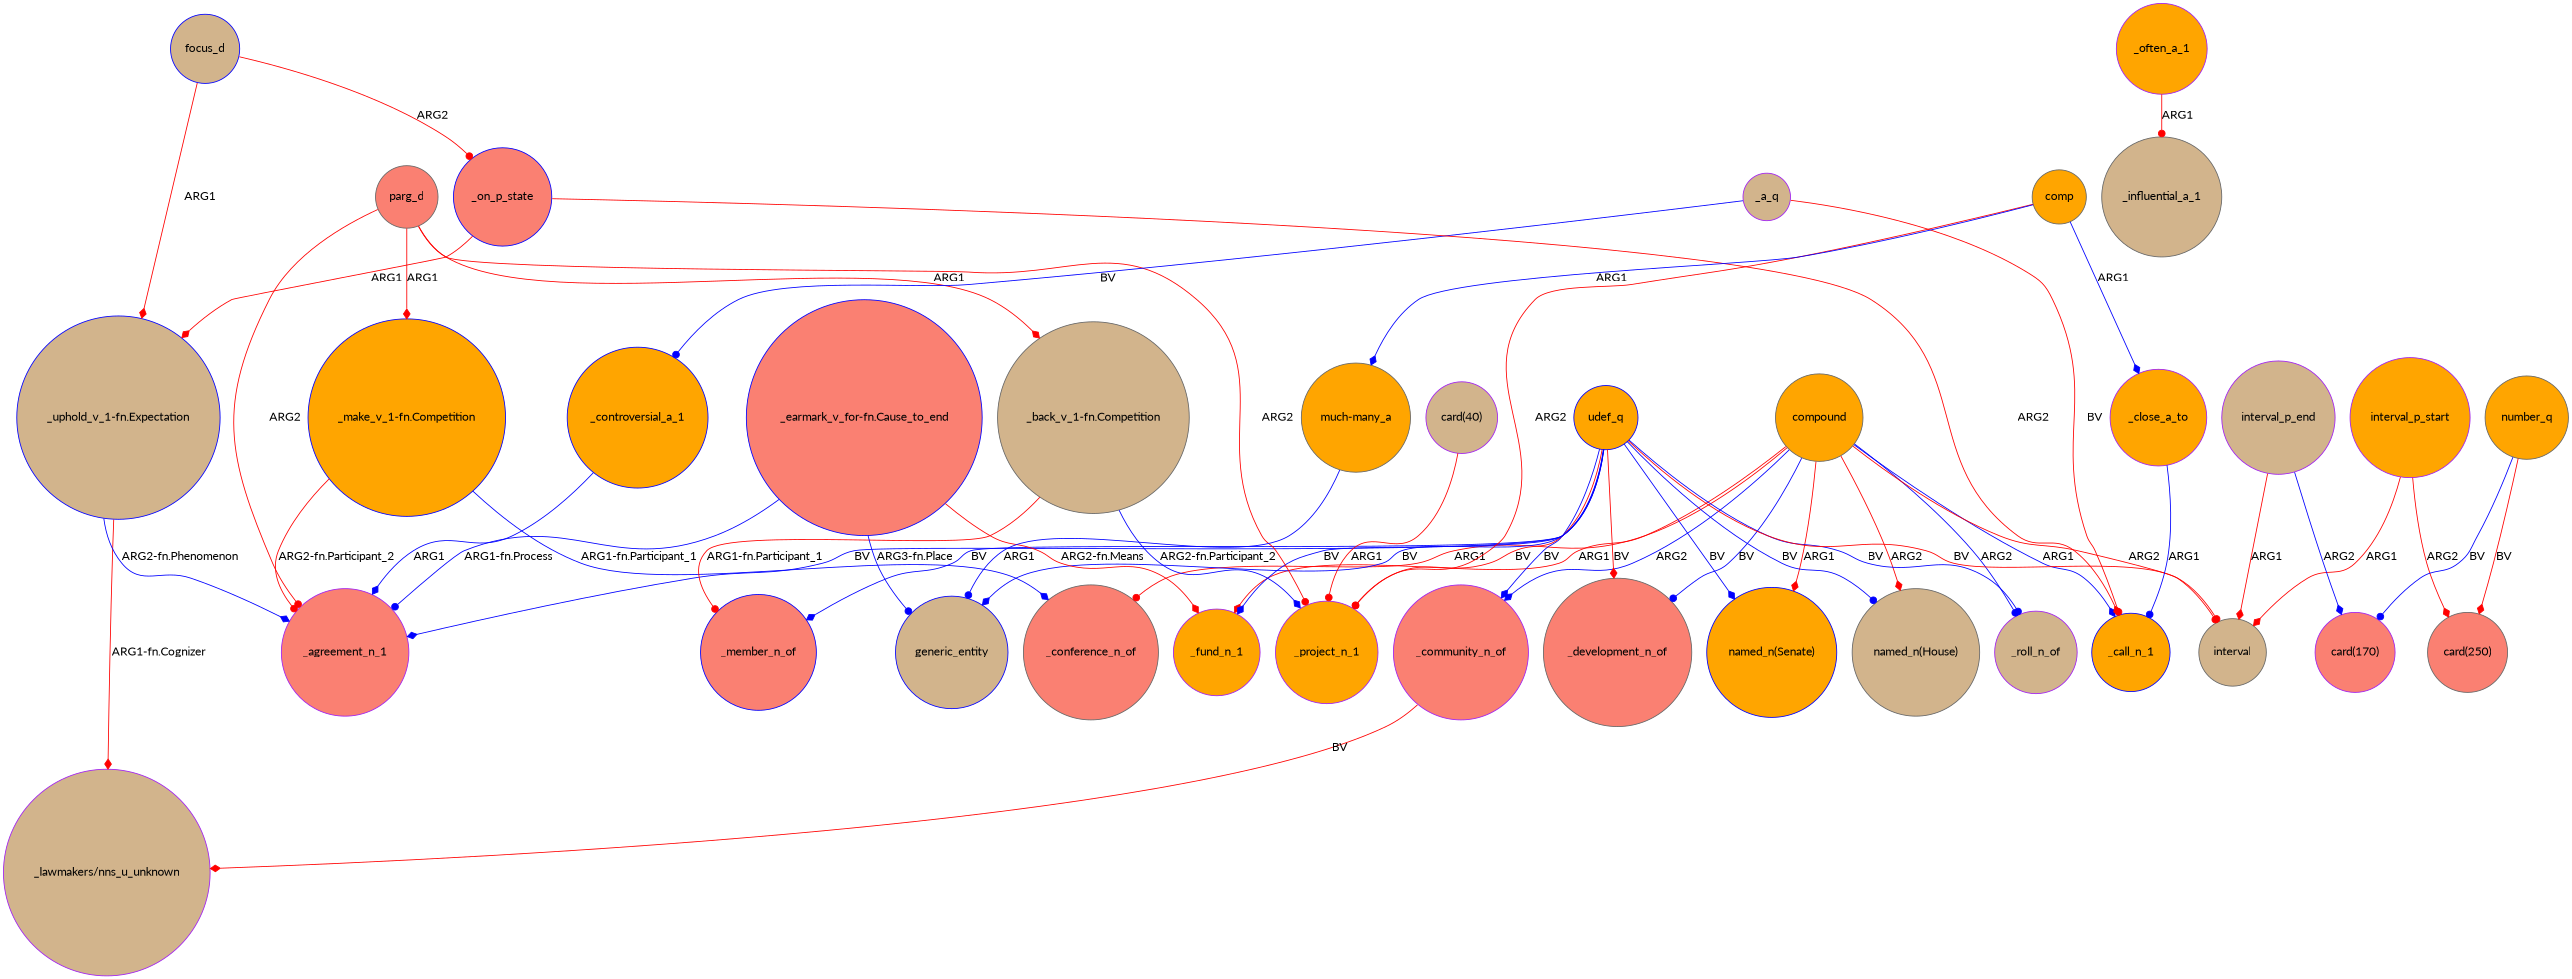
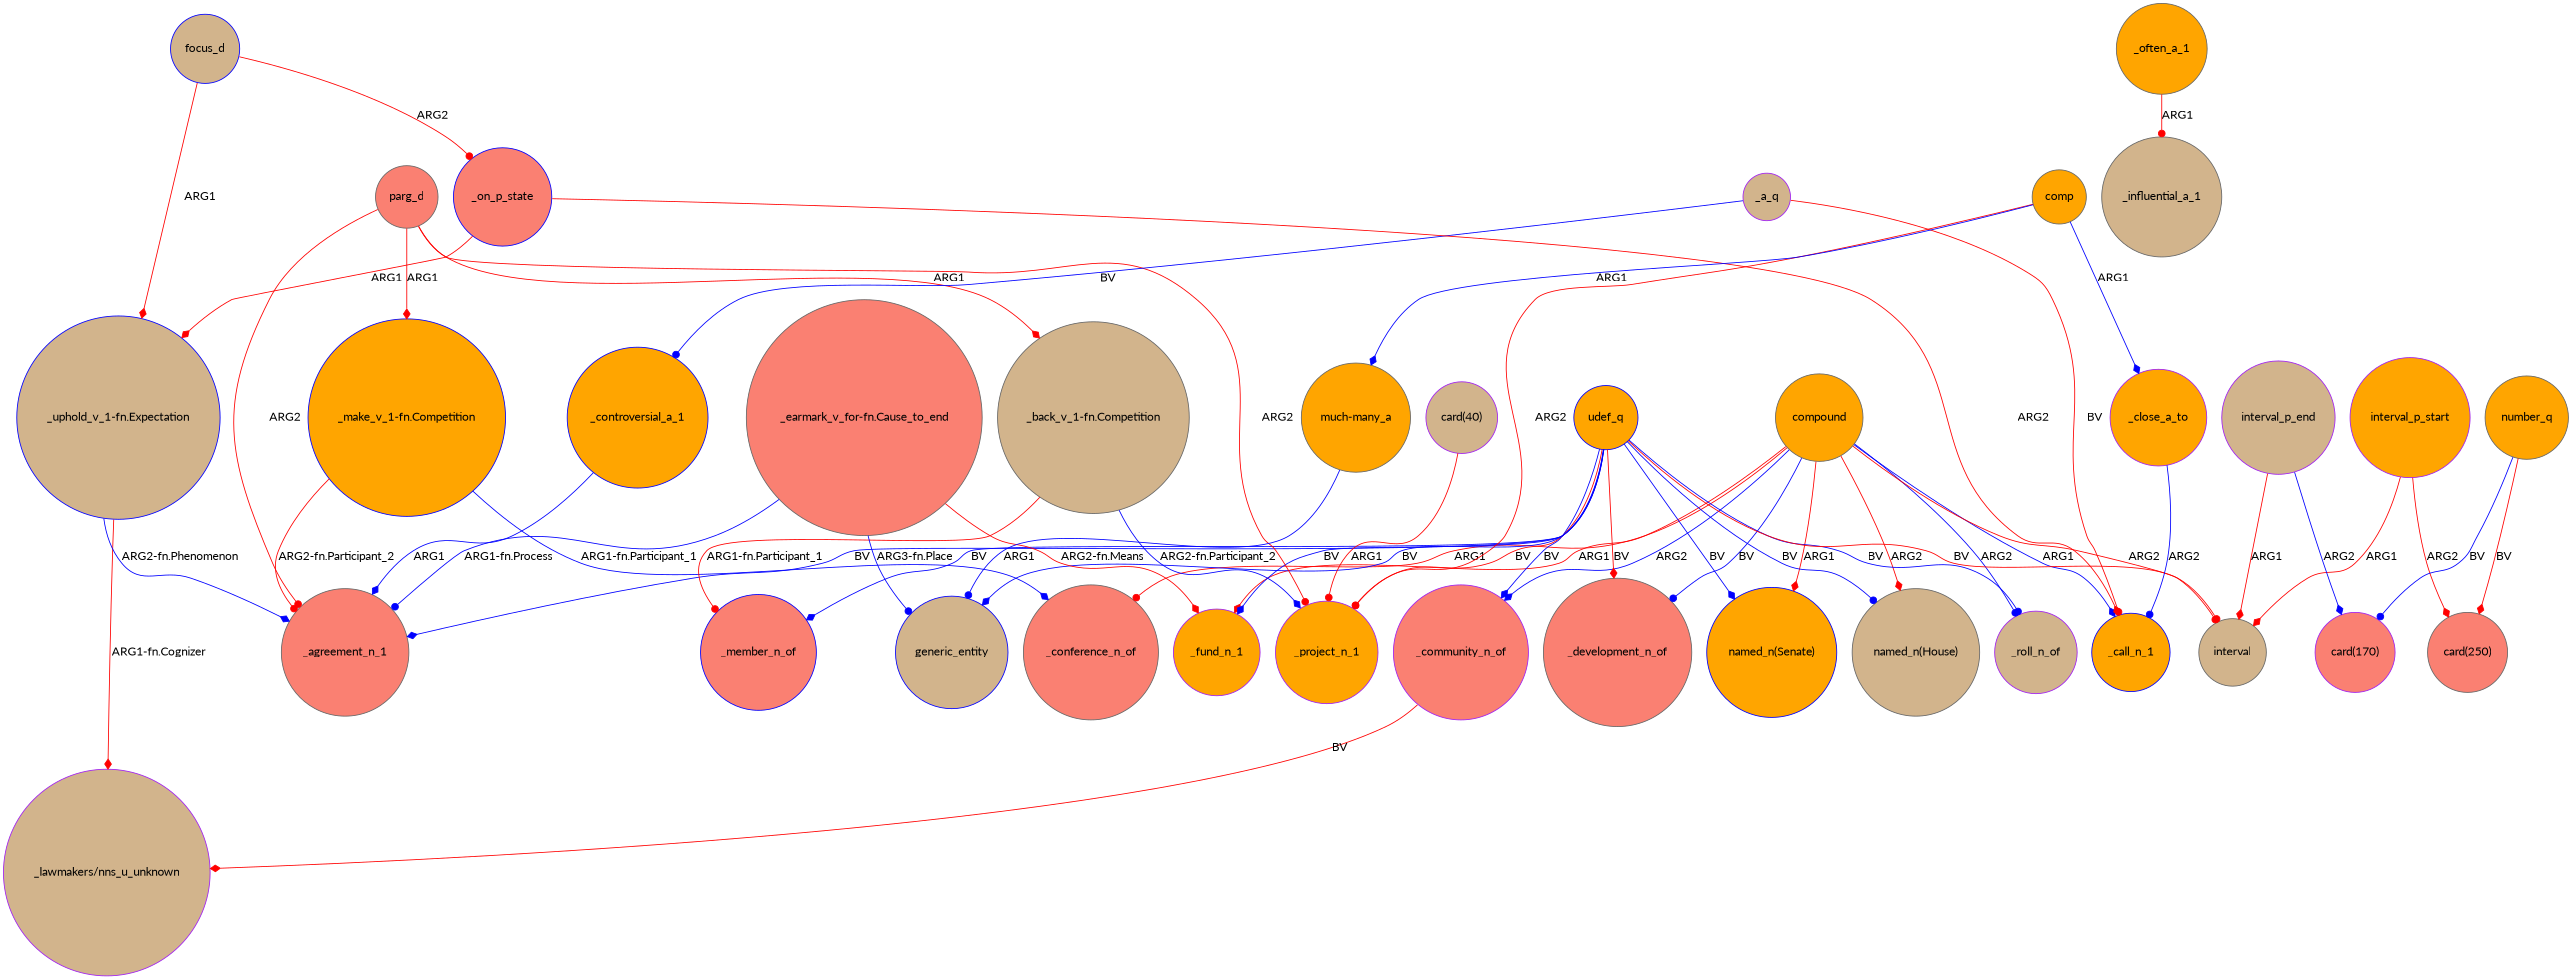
(2162, 49) -> (2162, 49)
(864, 418) -> (864, 418)
(2184, 557) -> (2184, 557)
(345, 652) -> (345, 652)
